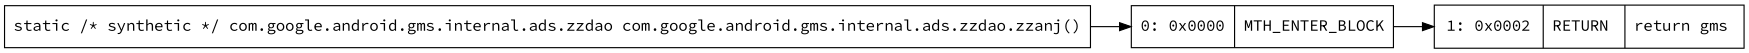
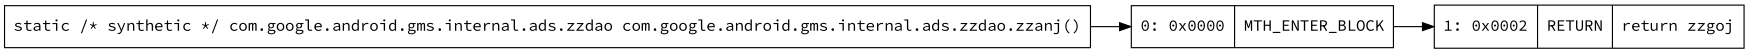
(1681, 26) -> (1678, 26)
